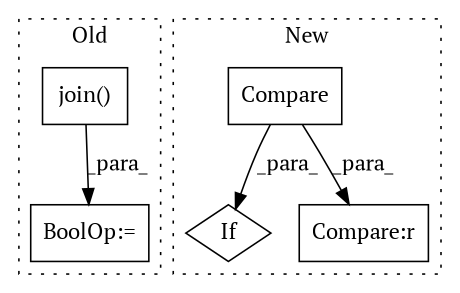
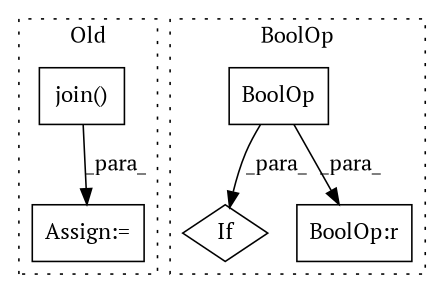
(307, 37) -> (298, 37)
(285, 96) -> (279, 96)
(90, 233) -> (88, 233)
(364, 233) -> (354, 233)
